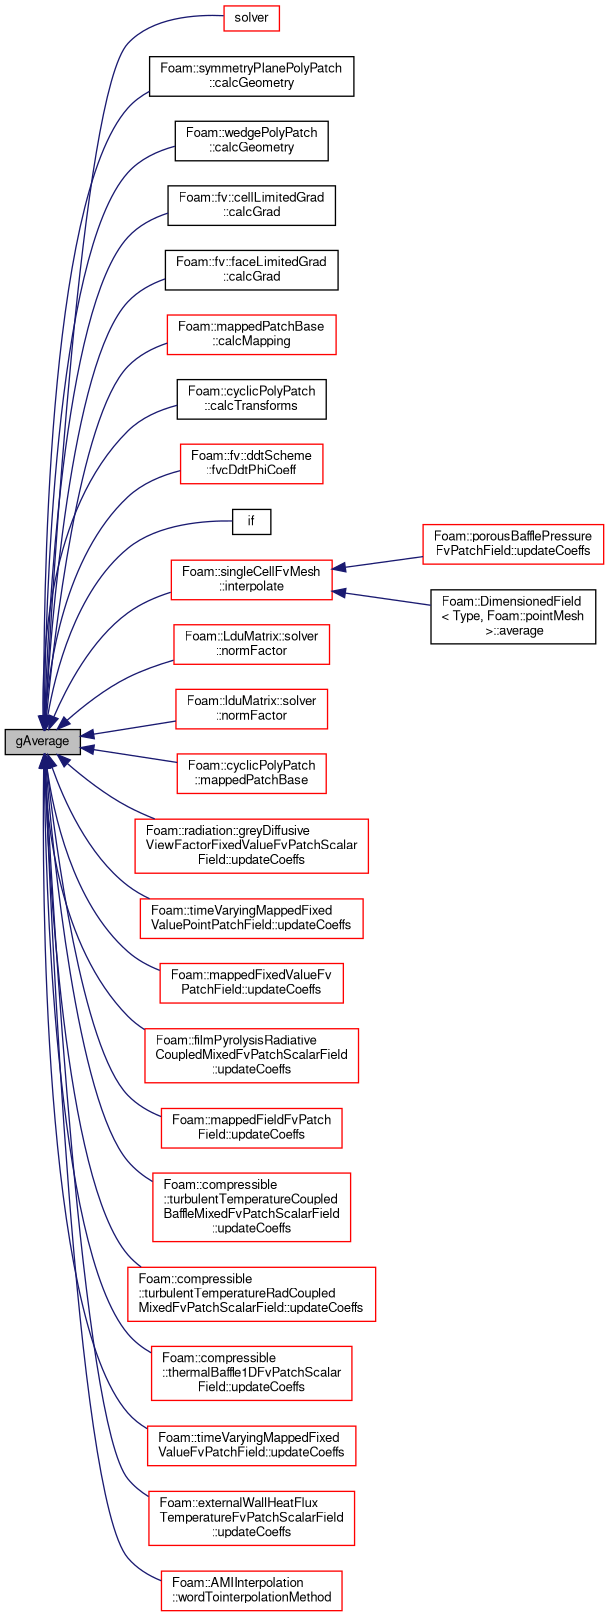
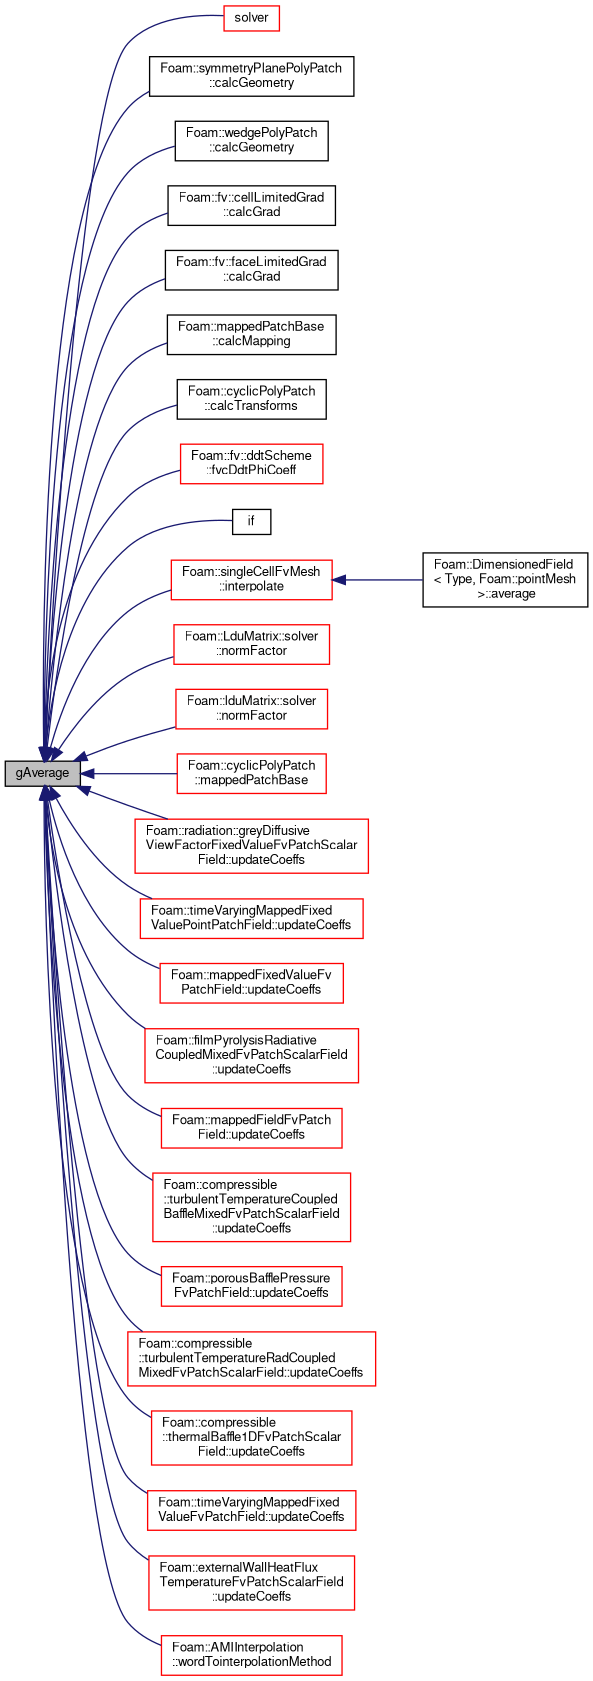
(252, 335) -> (252, 335)
(384, 562) -> (75, 1102)
